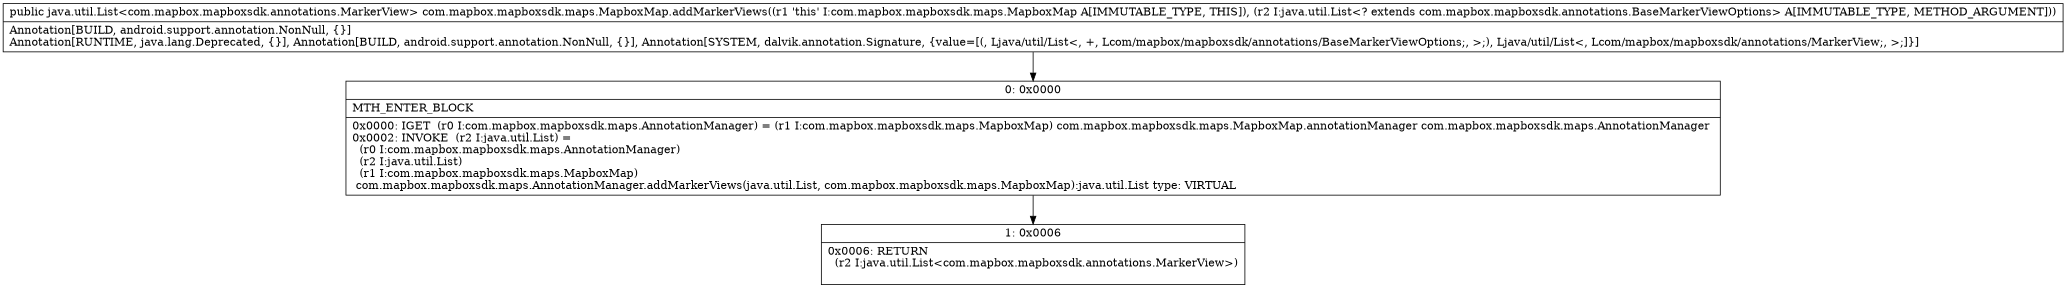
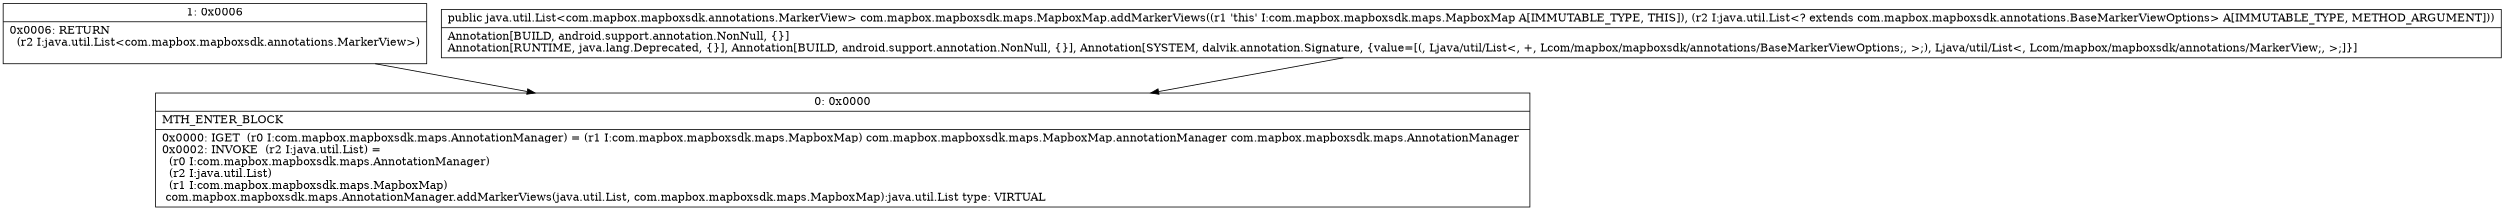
(1033, 206) -> (451, 78)
